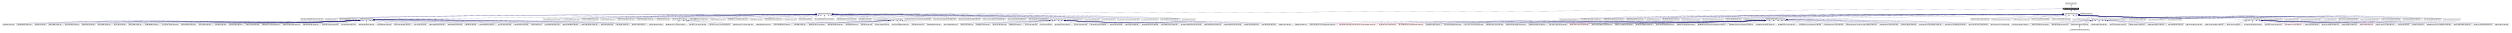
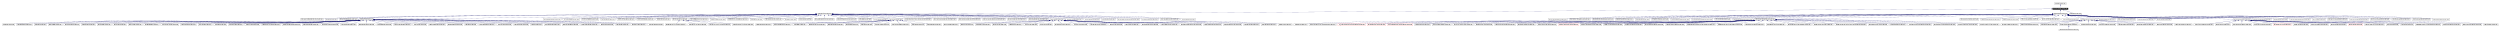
(1357, 25) -> (1352, 25)
